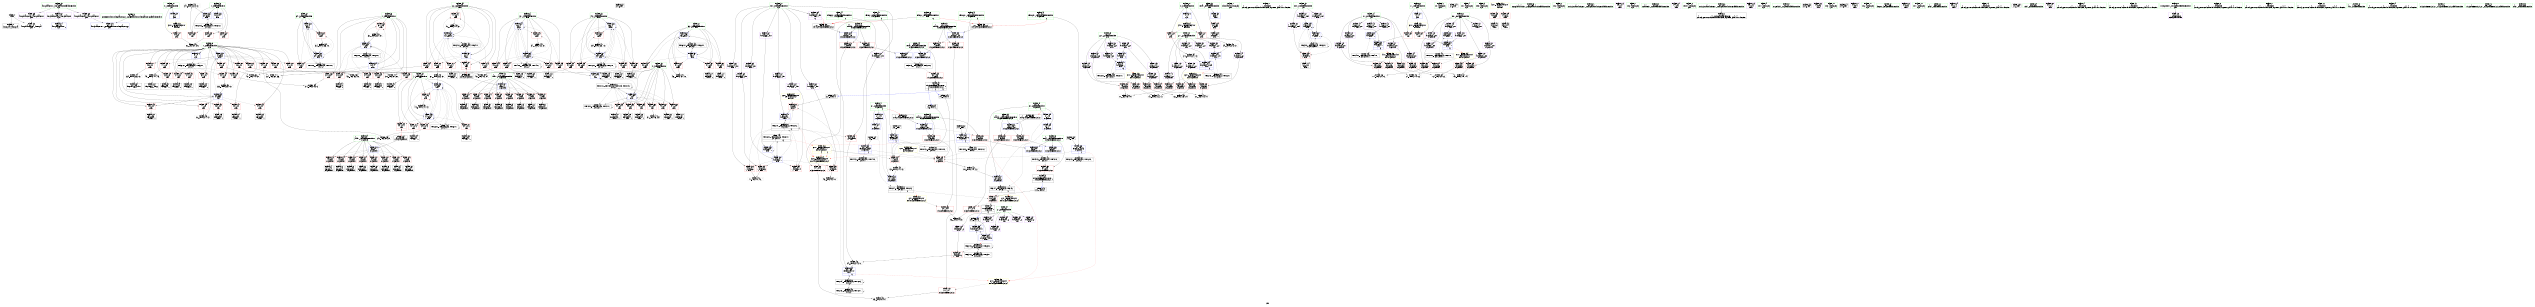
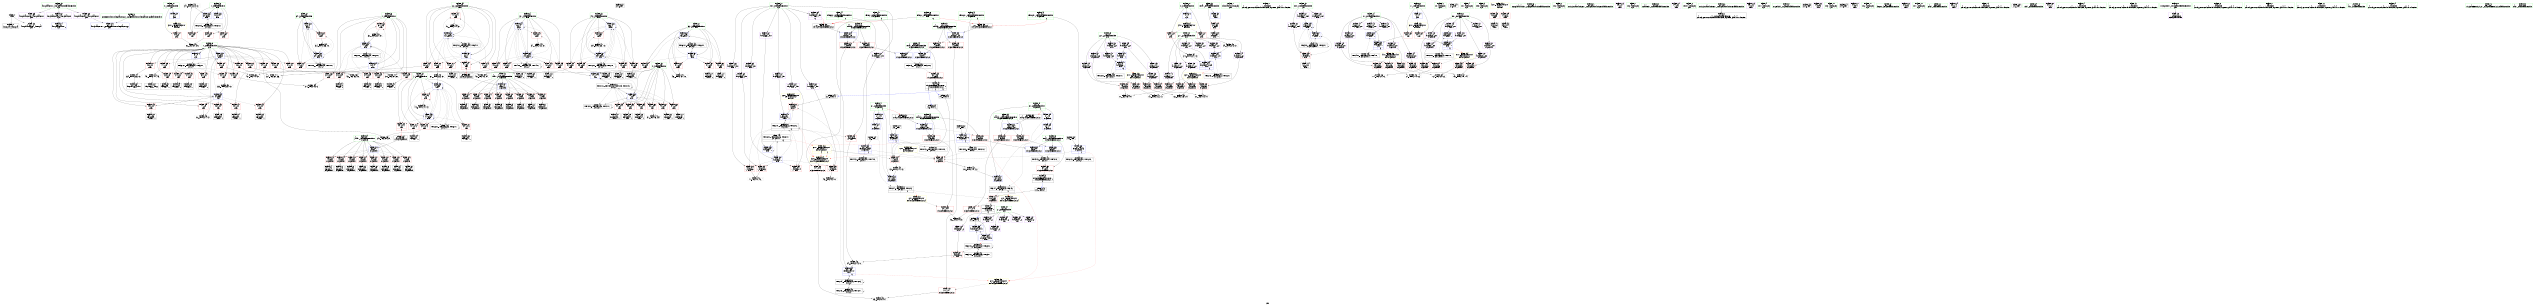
(2442, 6) -> none
